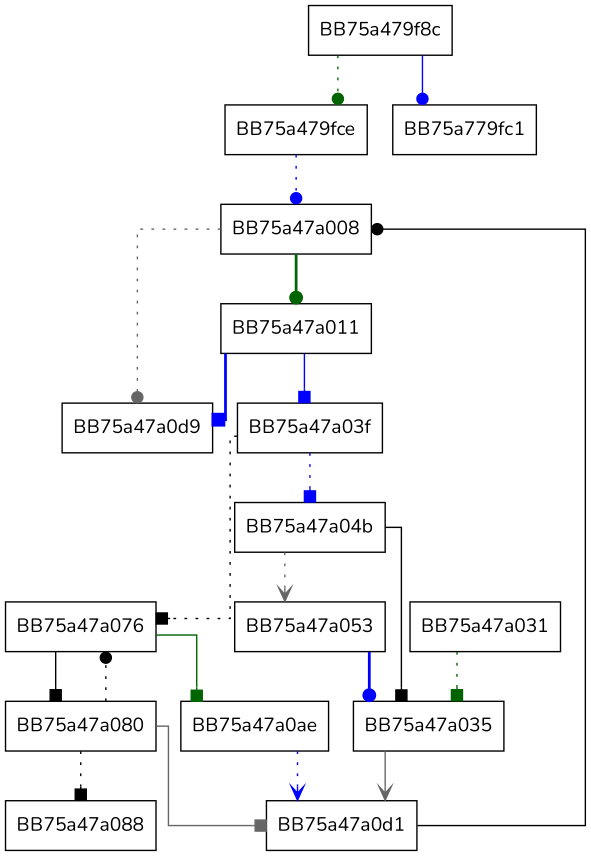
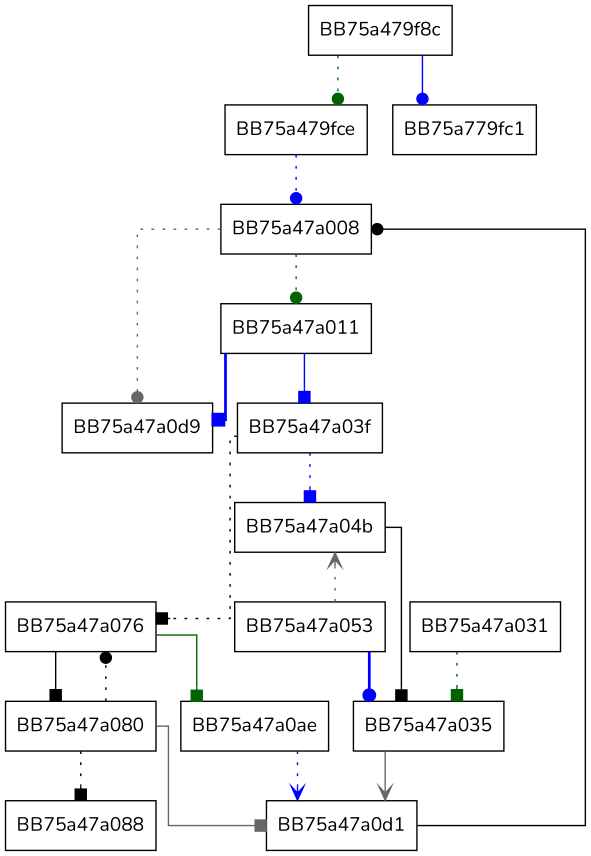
(296, 273) -> (296, 273)
(285, 570) -> (335, 584)
